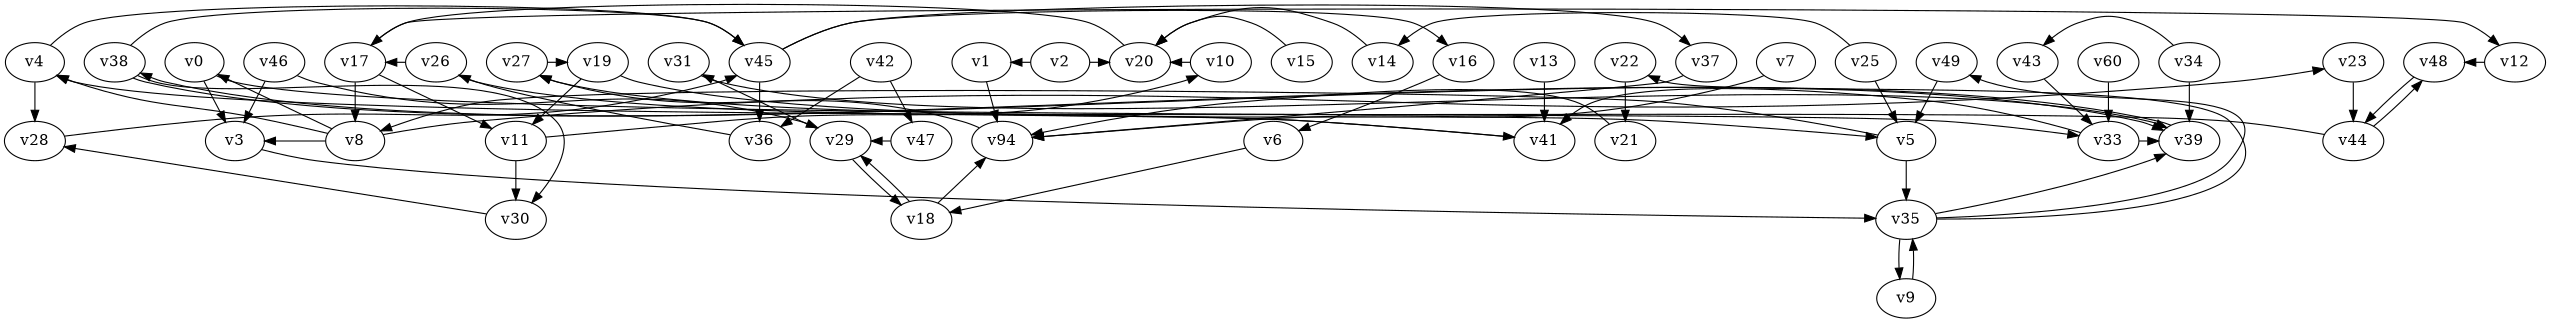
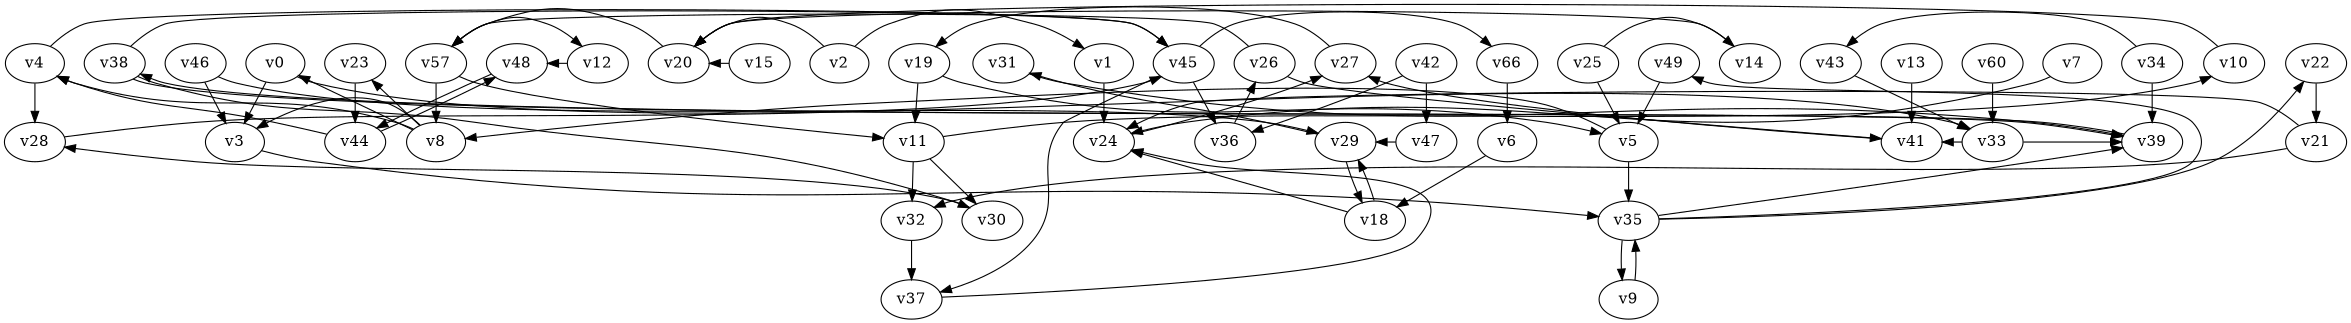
(355, 62) -> (436, 63)
(1463, 62) -> (1507, 63)
(1002, 141) -> (1104, 142)
none -> (912, 221)
